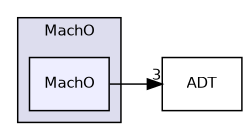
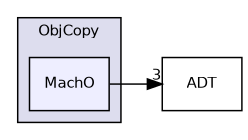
(69, 32) -> (69, 32)
